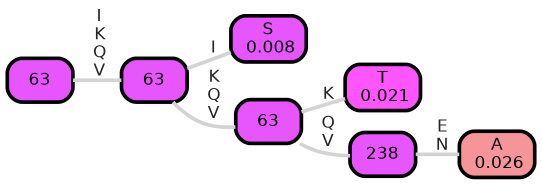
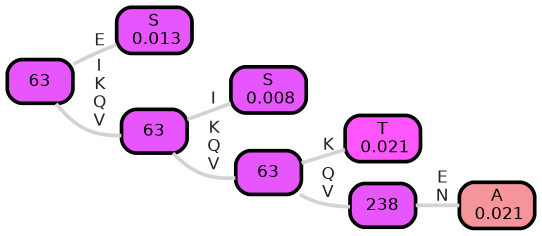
none -> (154, 30)
(497, 154) -> (497, 205)
